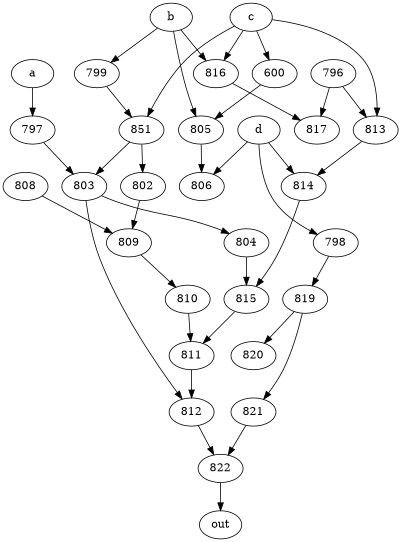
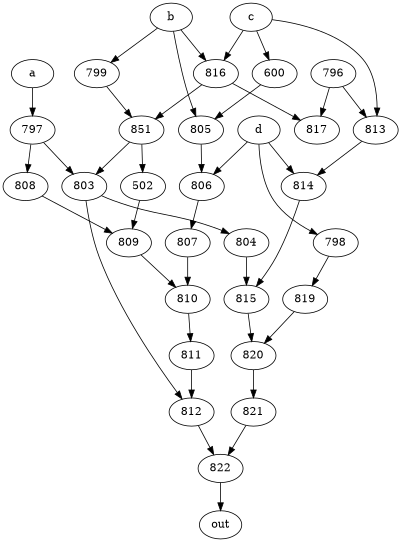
(185, 60) -> (182, 100)
none -> (30, 154)
(143, 186) -> (143, 186)
none -> (188, 243)
(222, 325) -> (249, 324)
(290, 355) -> (253, 380)
